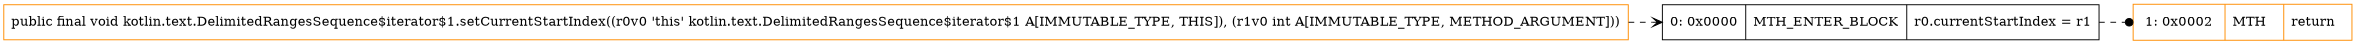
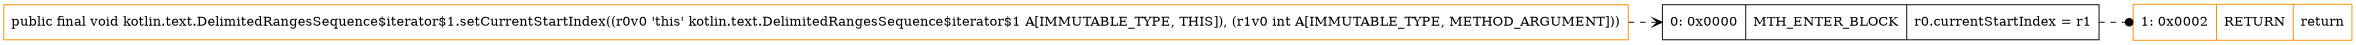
(2250, 22) -> (2255, 22)
